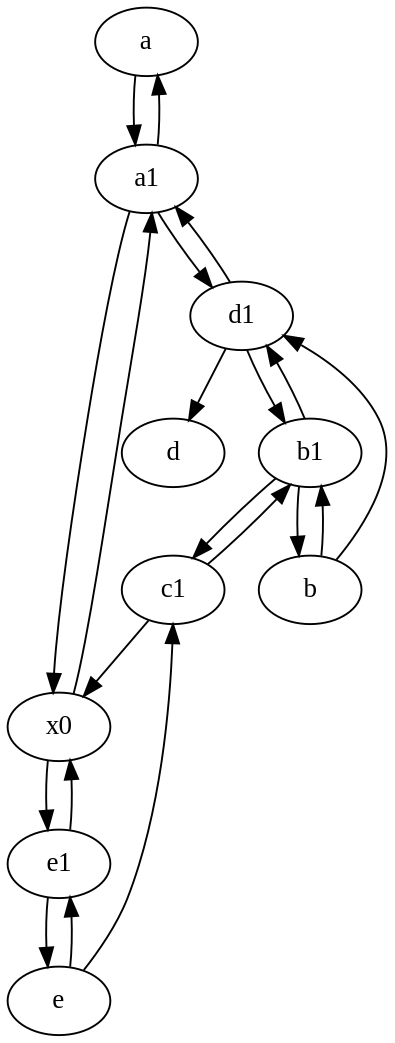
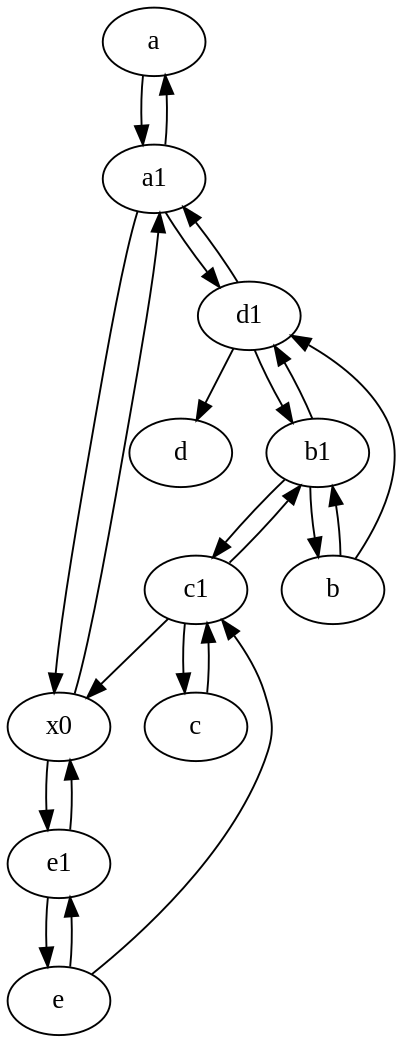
none -> (196, 727)
